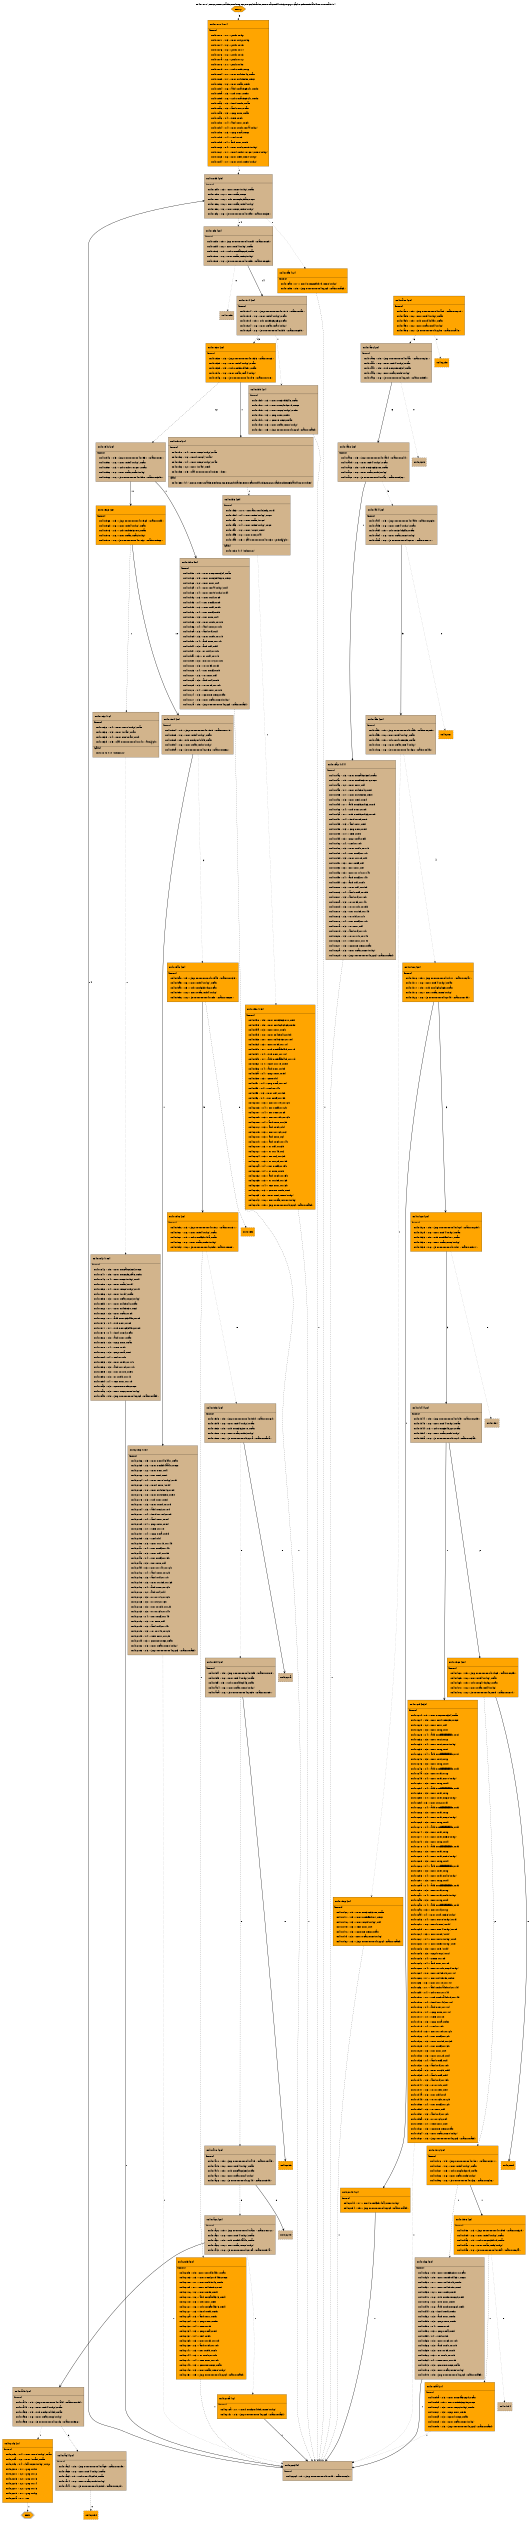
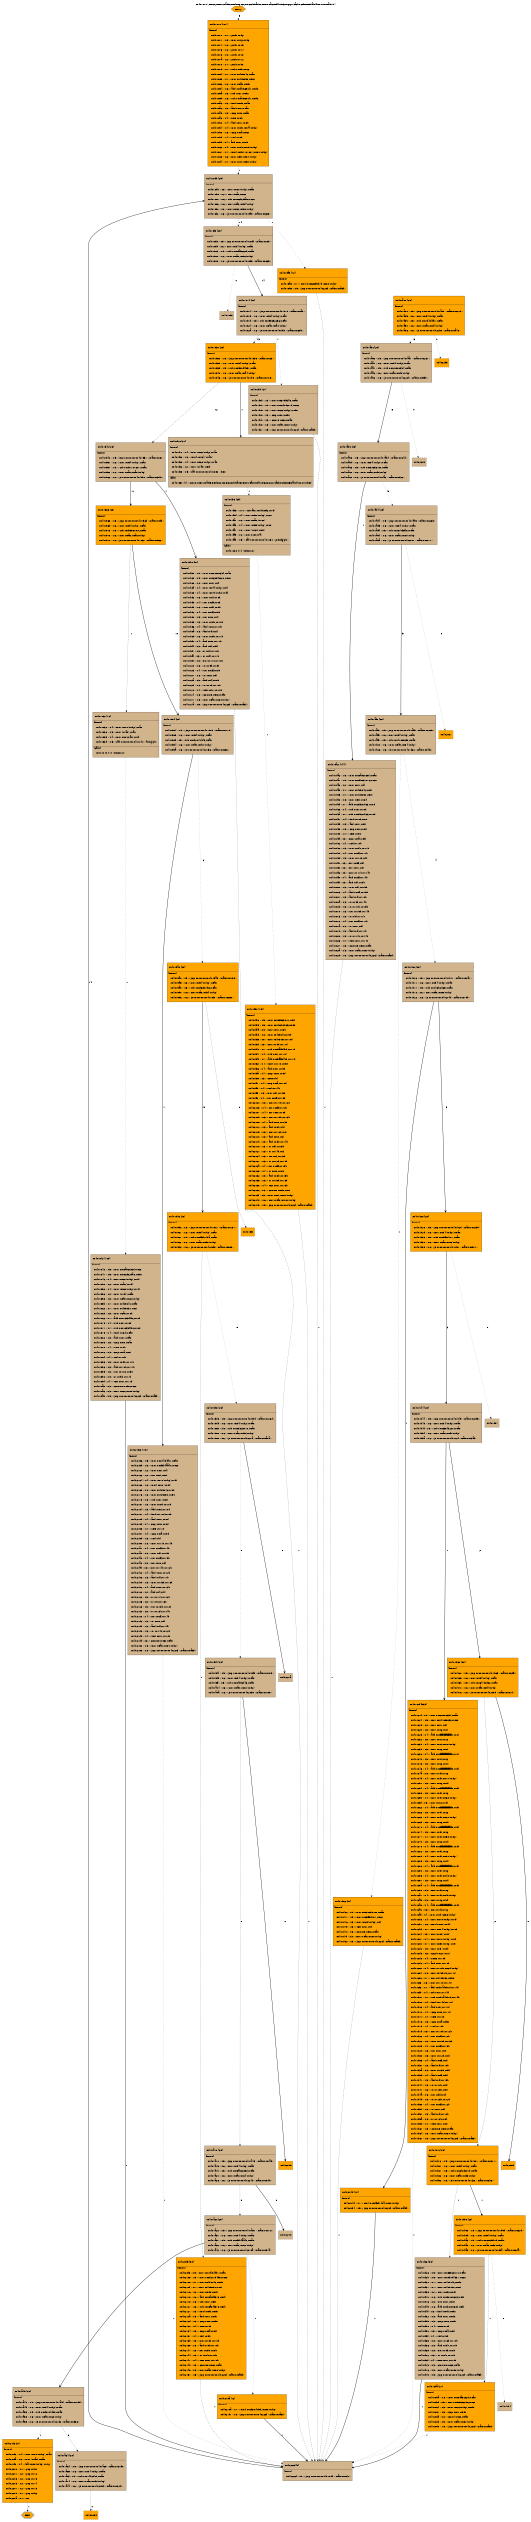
(438, 982) -> (438, 982)
